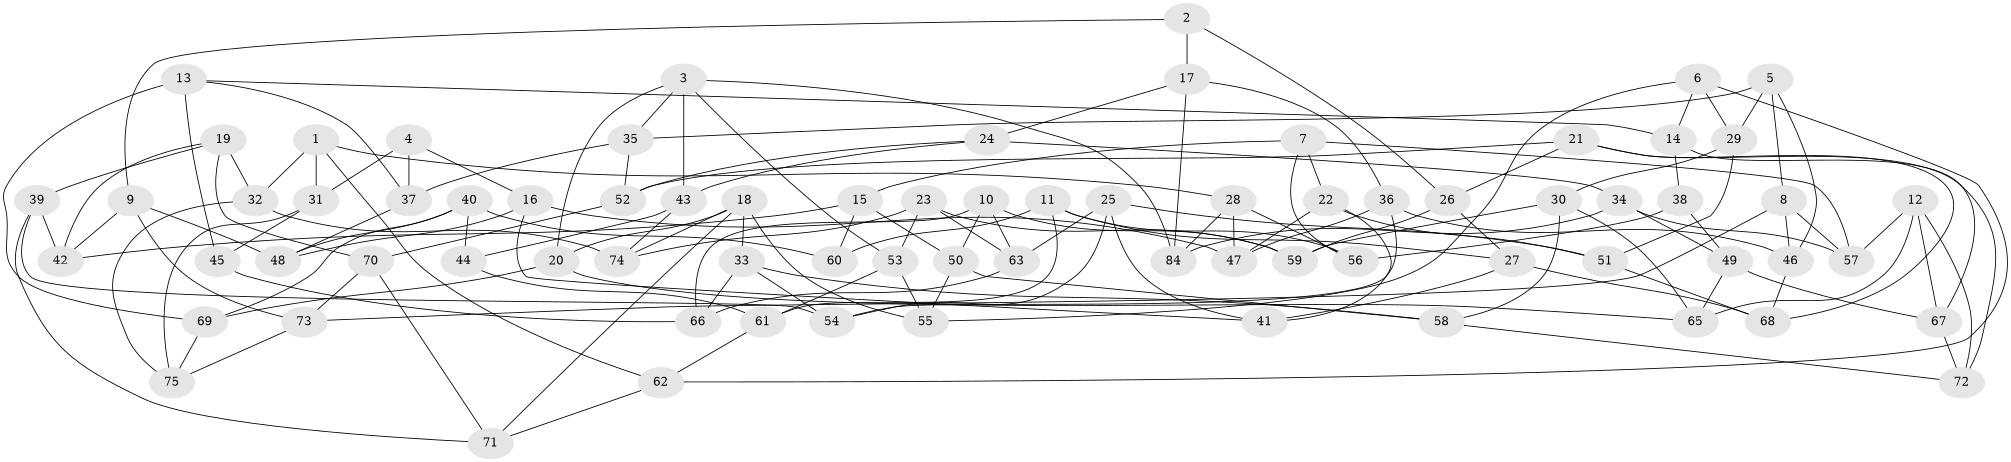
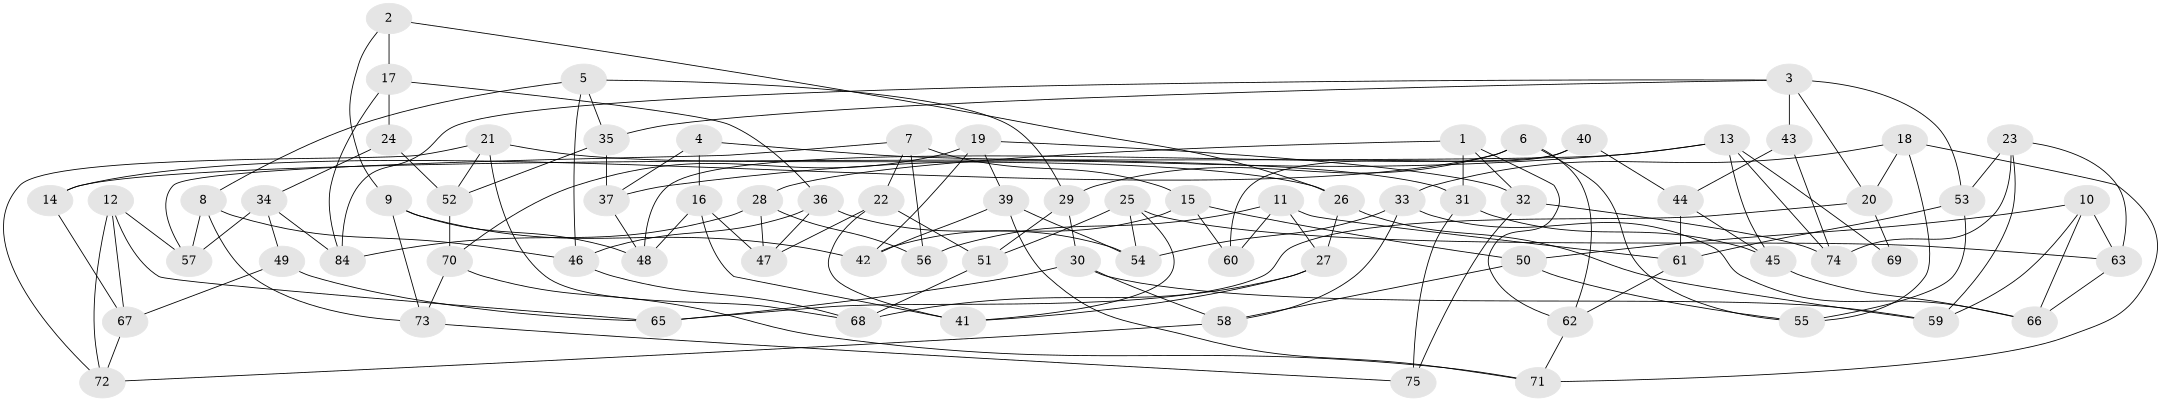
(831, 159) -> none
(1680, 201) -> none
none -> (1713, 222)
(681, 231) -> (1781, 201)
(328, 256) -> none
(188, 352) -> none
